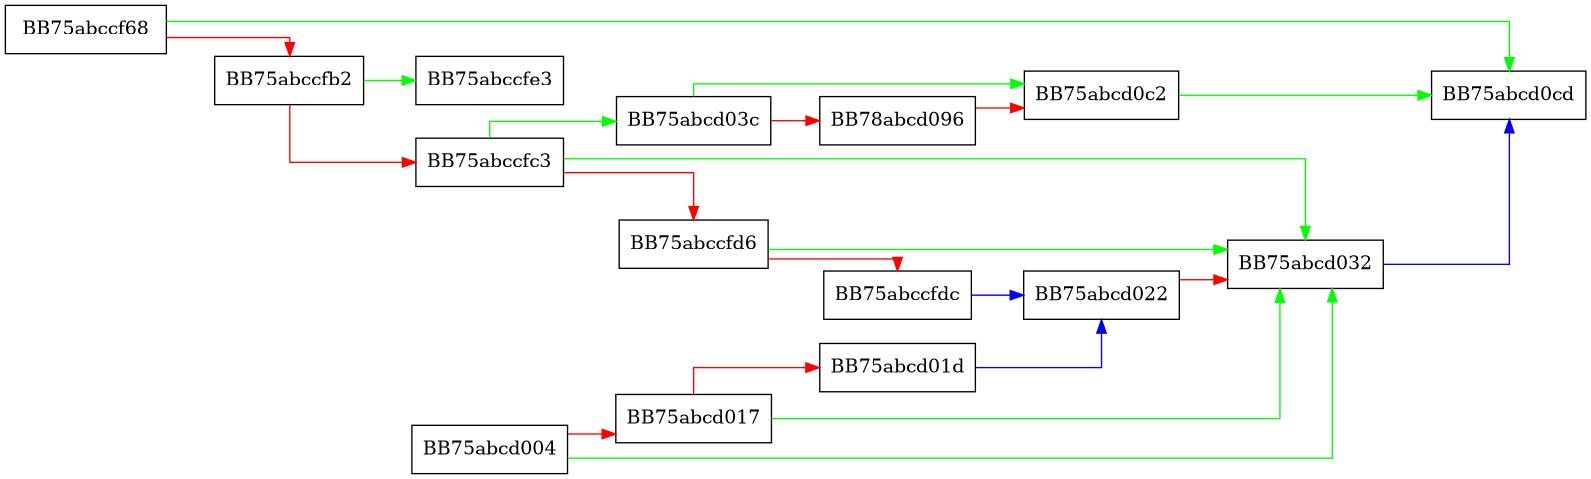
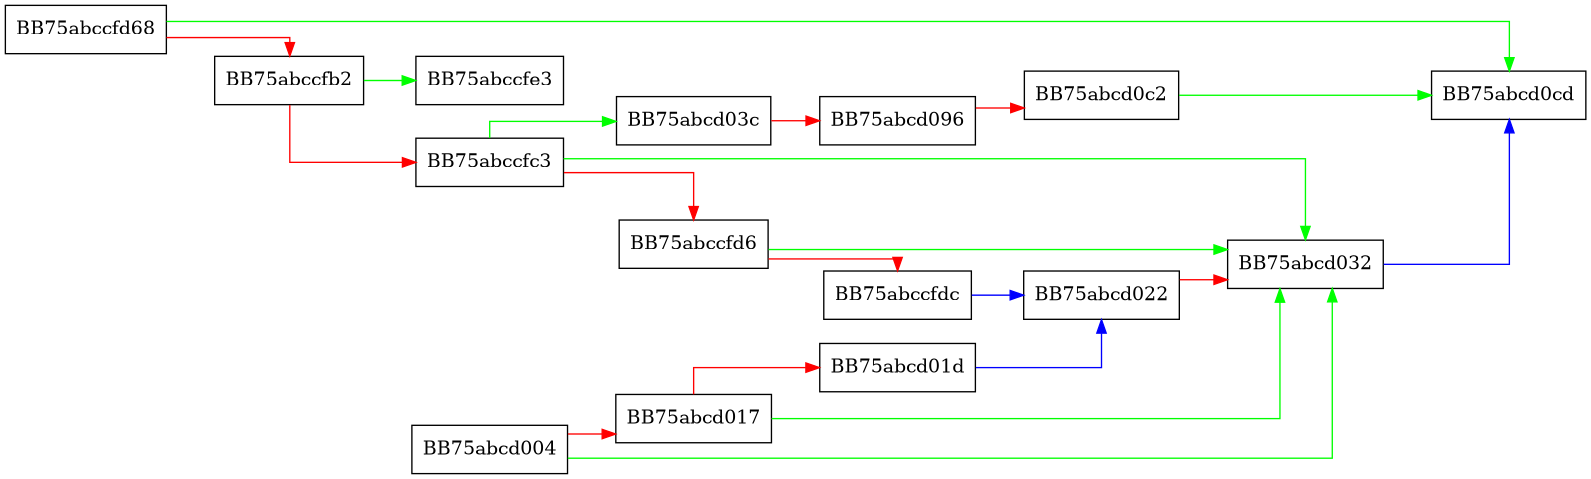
(86, 30) -> (86, 30)
(846, 84) -> none
(898, 121) -> (898, 121)
